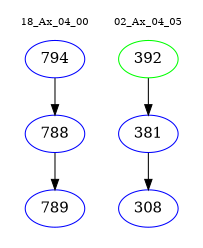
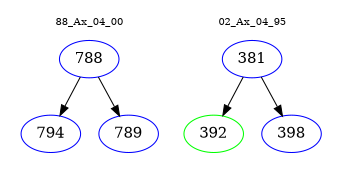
(55, 22) -> (90, 22)
(148, 22) -> (253, 22)
(55, 91) -> (73, 92)
(148, 91) -> (235, 92)
(148, 209) -> (292, 134)
